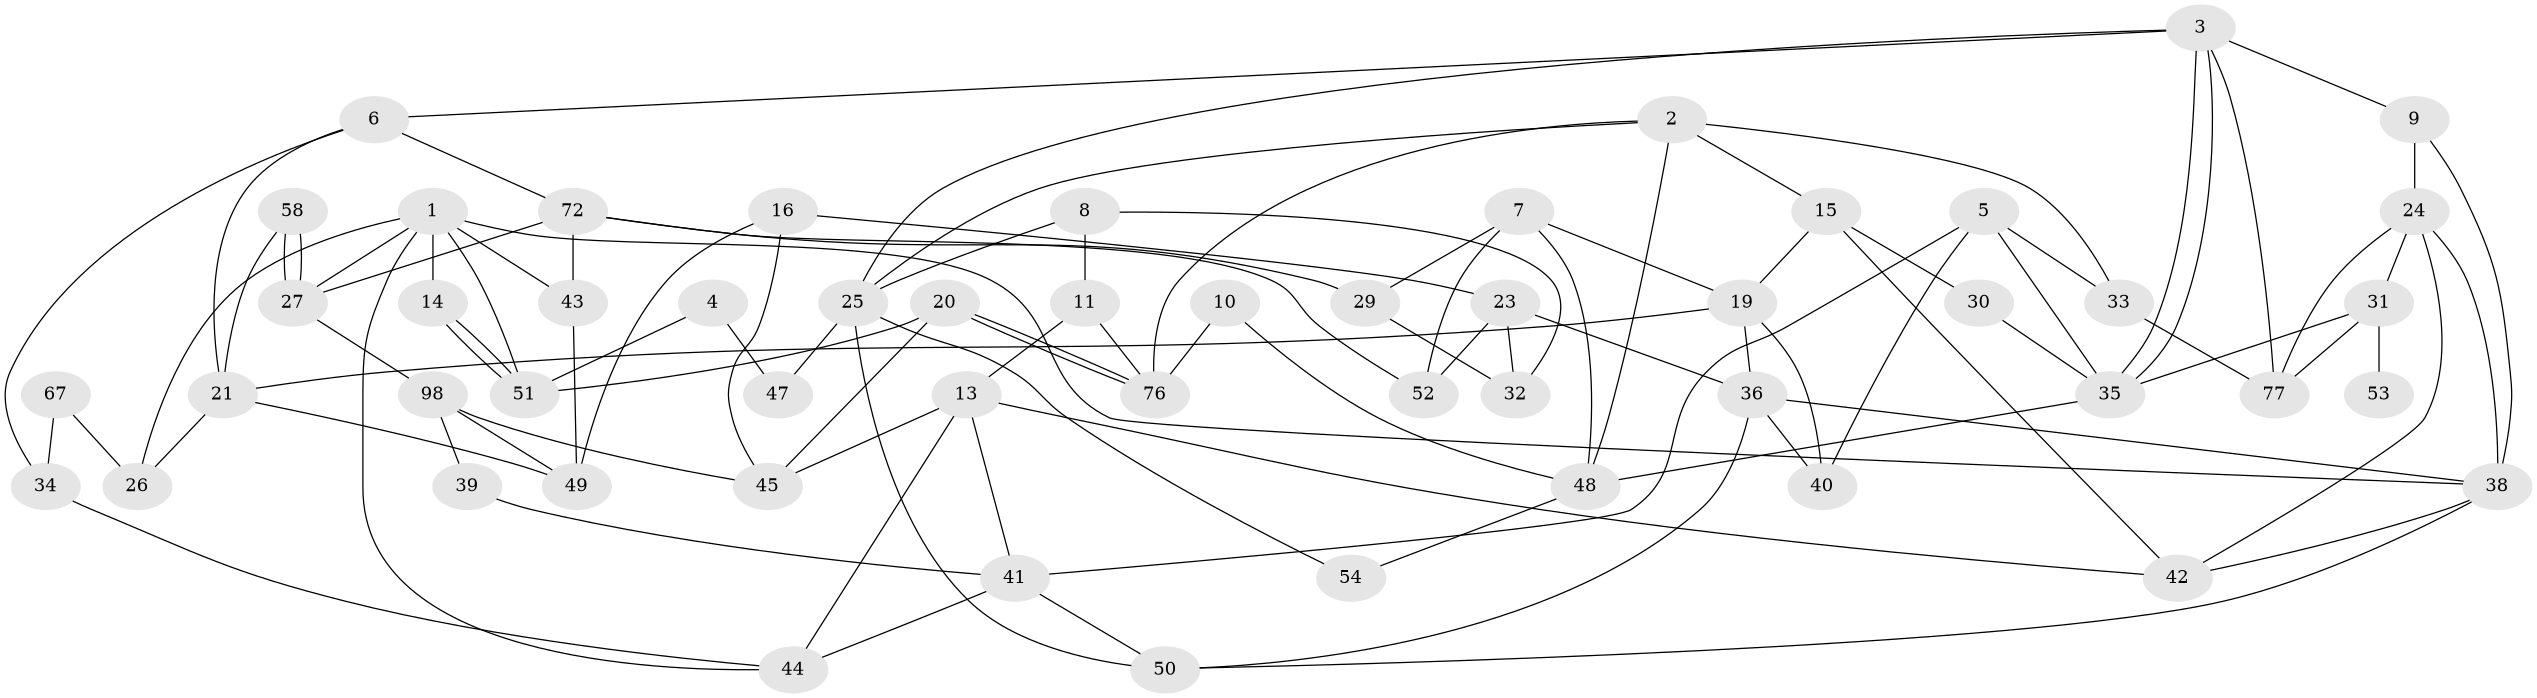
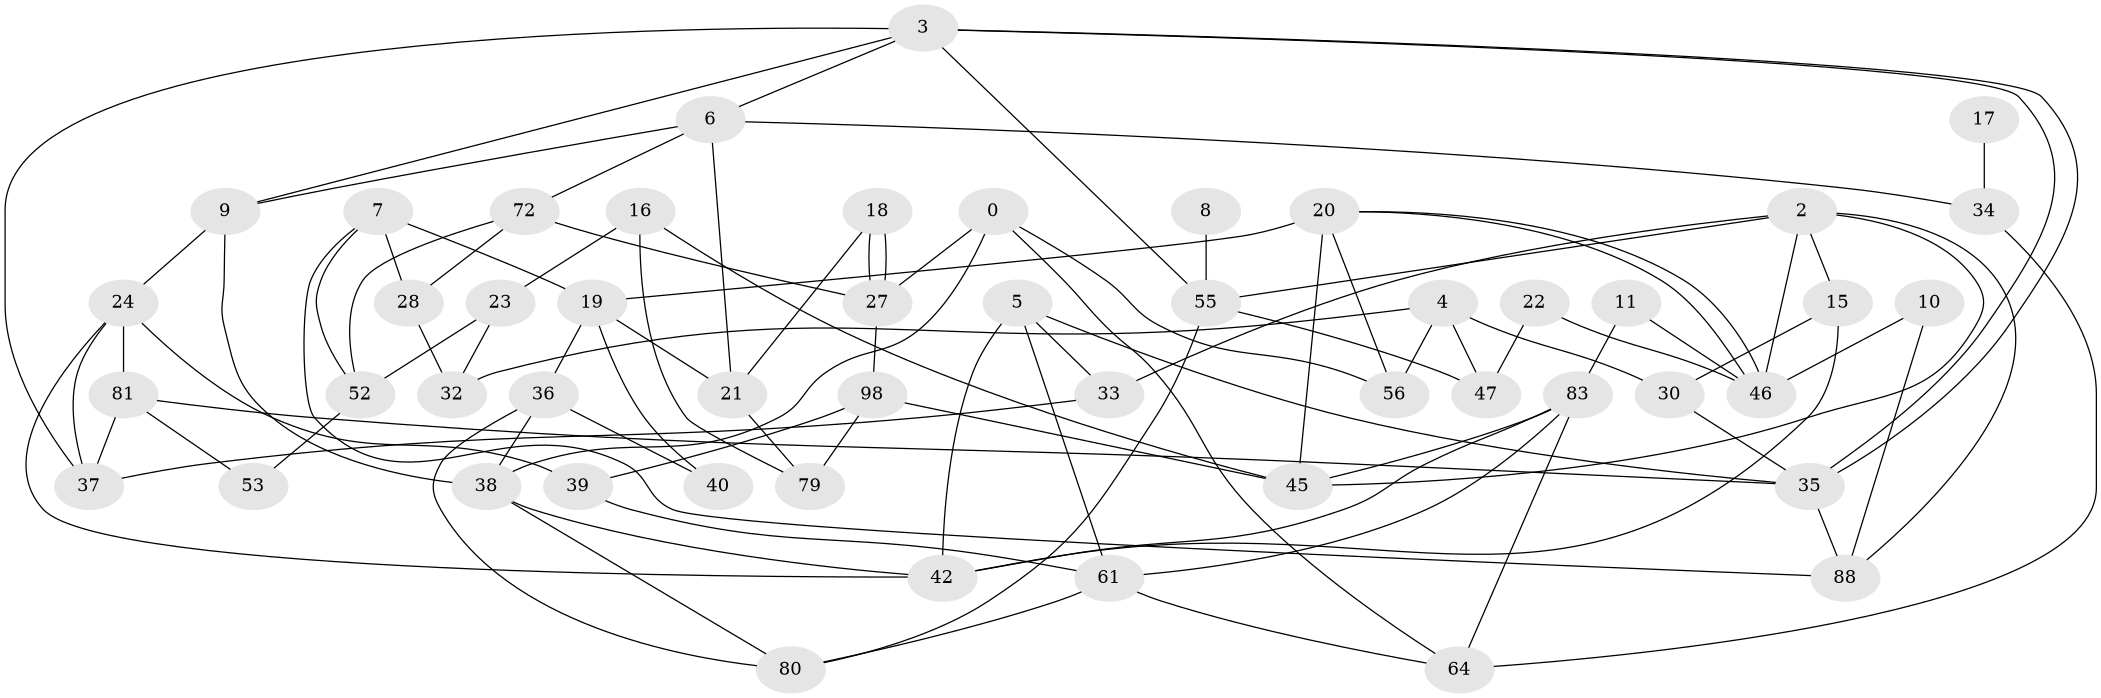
none -> (467, 164)
(293, 211) -> (878, 211)
(433, 211) -> (993, 211)
(1392, 227) -> (942, 331)
(1085, 257) -> none
(1784, 257) -> (978, 265)
(433, 303) -> none
(573, 303) -> none
(853, 303) -> (1206, 303)
(1365, 303) -> (409, 303)
none -> (1535, 303)
(2379, 303) -> (124, 395)
(2485, 341) -> (238, 400)
(1895, 345) -> (956, 435)
none -> (1556, 349)
(1634, 351) -> none
(56, 395) -> (1984, 120)
(525, 395) -> (1395, 395)
(967, 395) -> (1578, 395)
(1155, 395) -> (1761, 395)
(2275, 395) -> (89, 487)
none -> (1771, 428)
none -> (307, 441)
(137, 487) -> none
(577, 487) -> (810, 487)
(1586, 487) -> (1845, 578)
(1015, 578) -> (1109, 578)
(1351, 578) -> none
(793, 670) -> (1460, 670)
(1165, 670) -> (791, 670)
